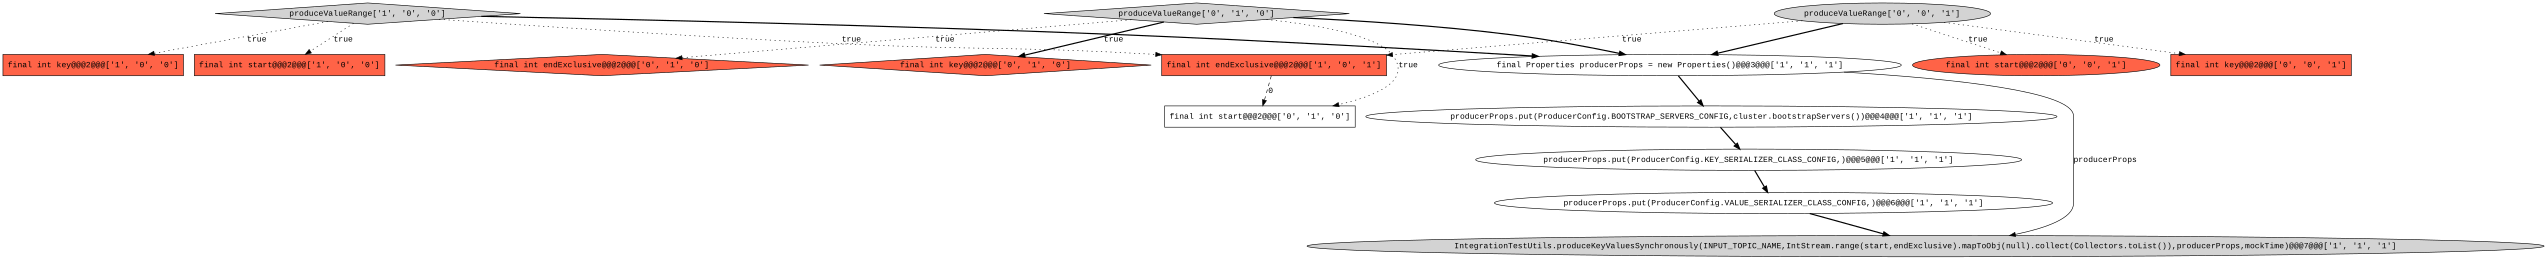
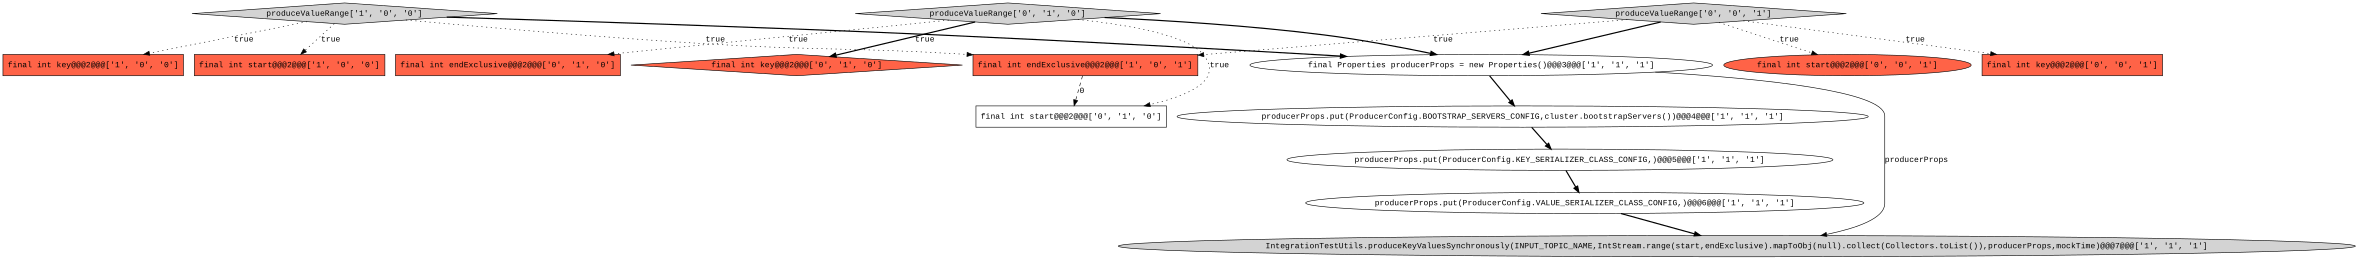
(1882, 14) -> (1694, 14)
(602, 65) -> (508, 65)
